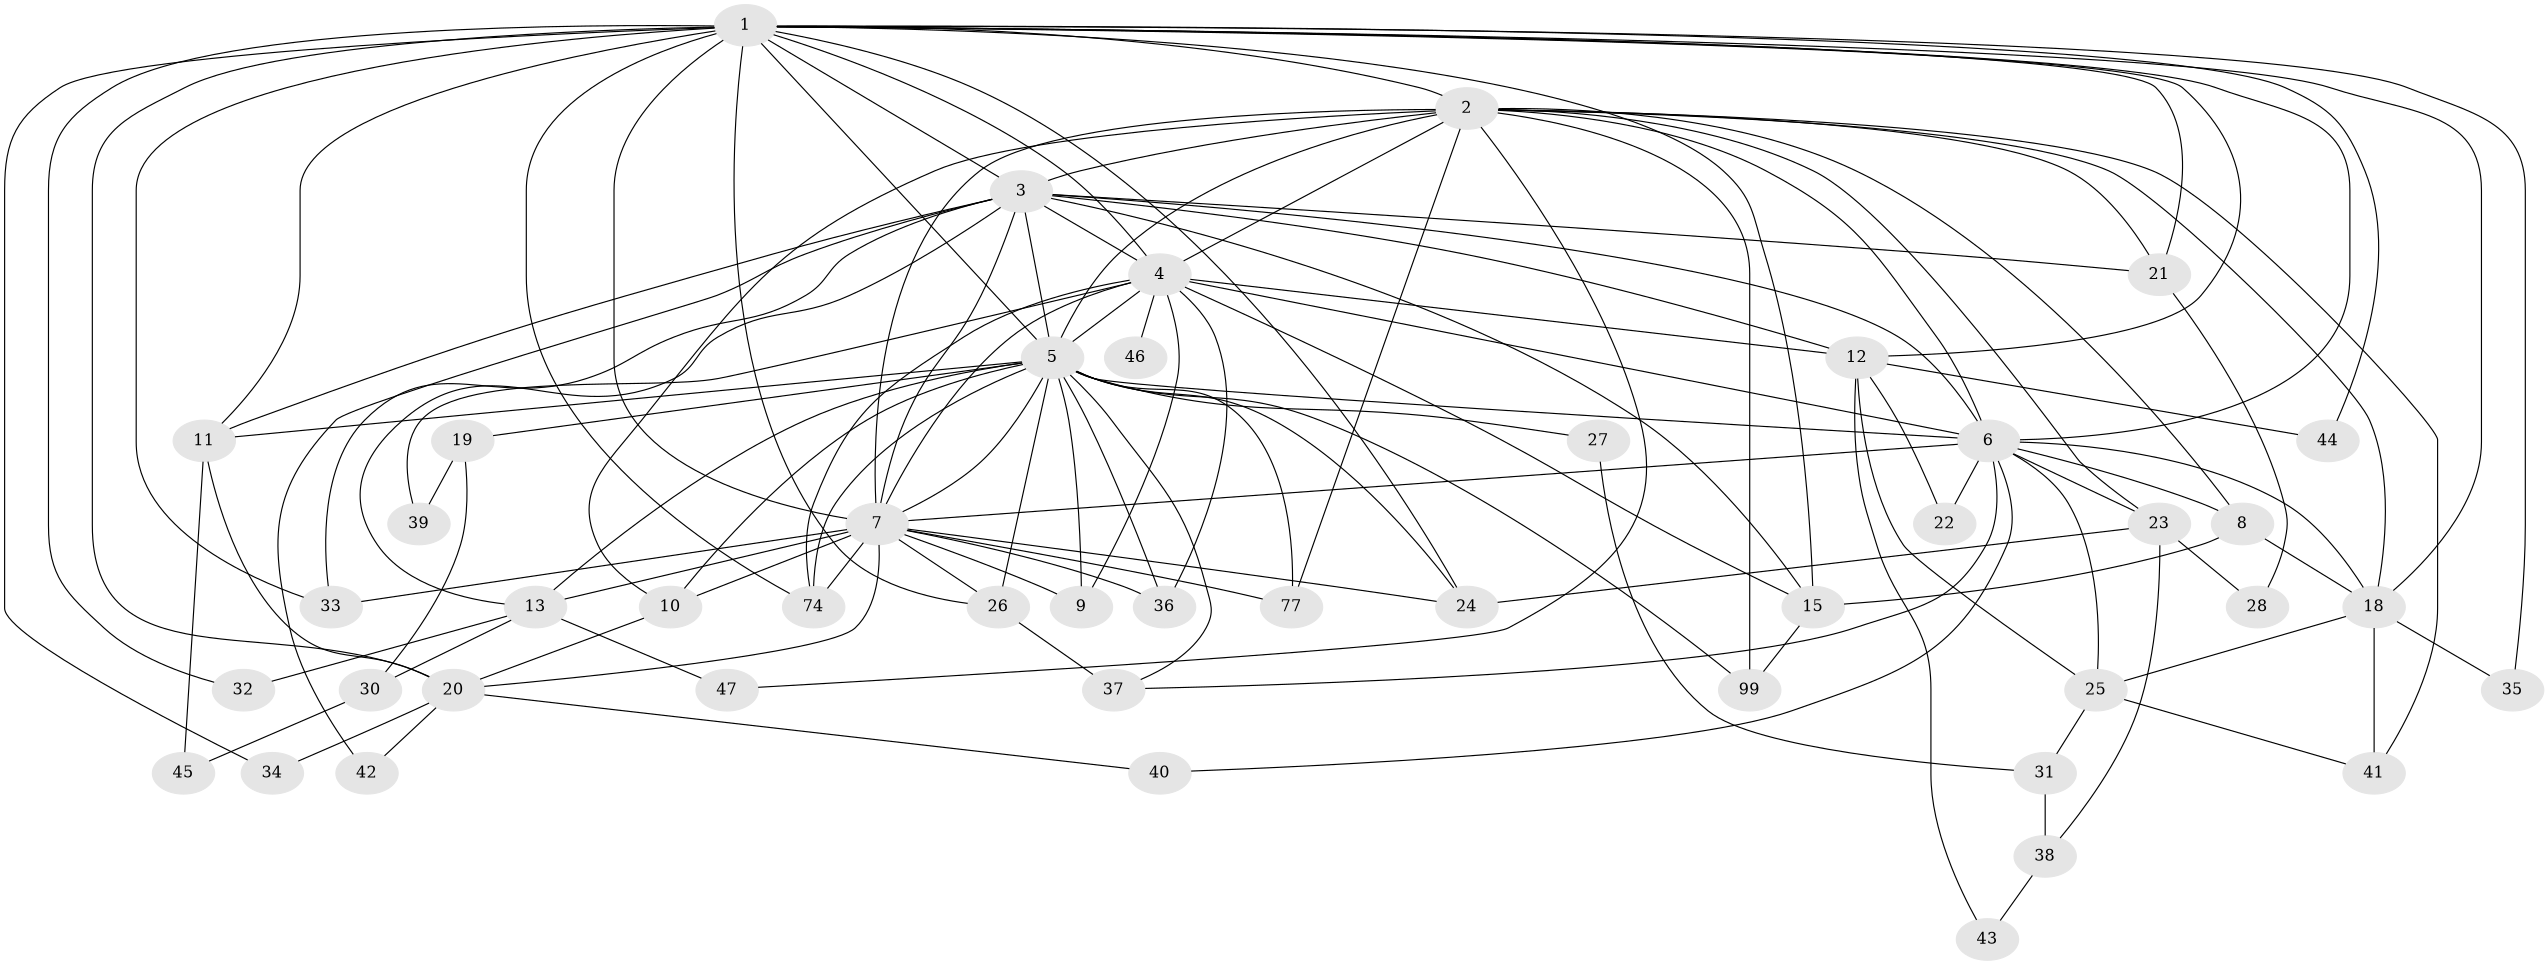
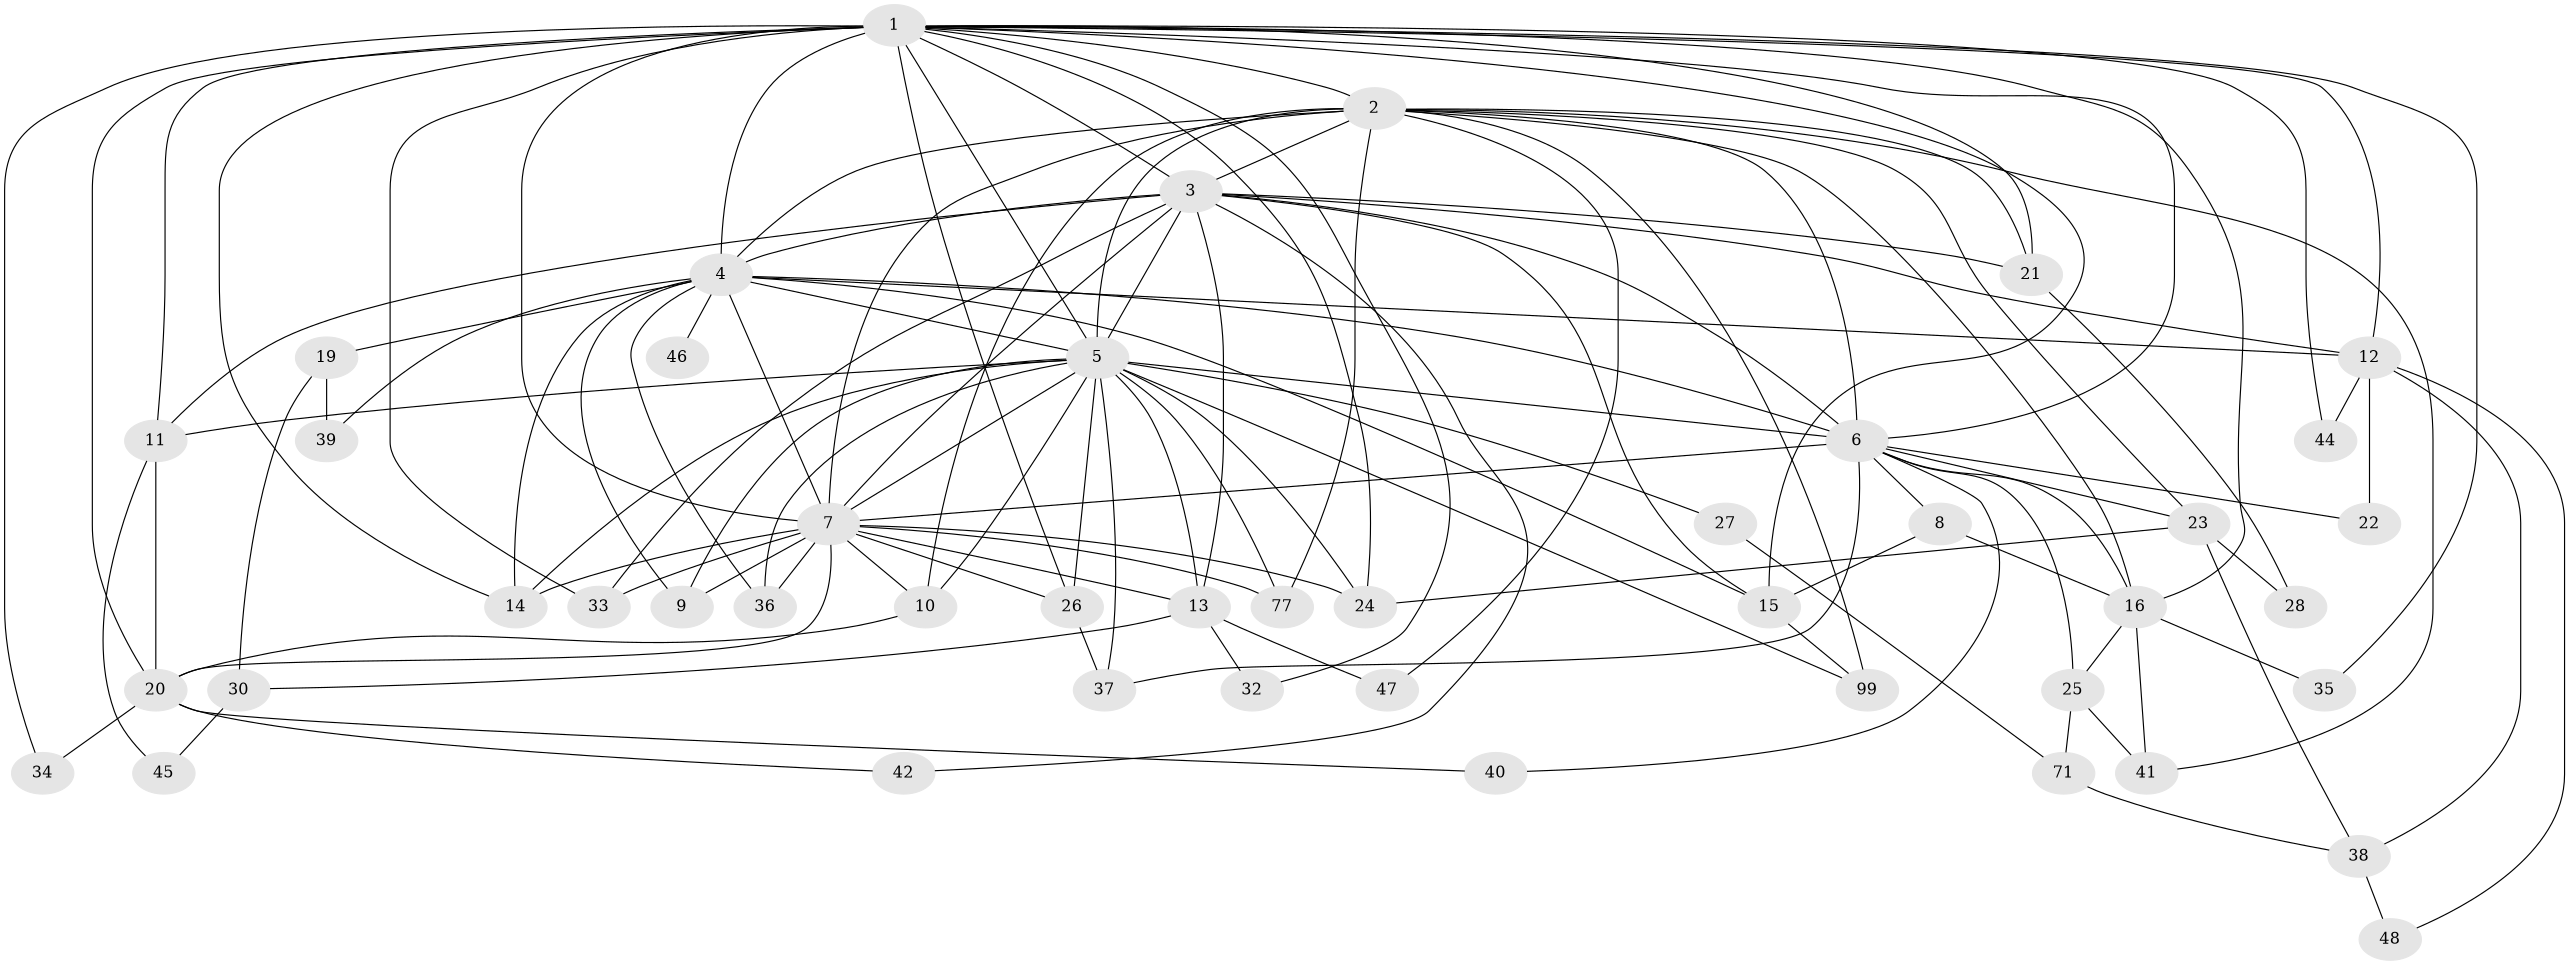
(1917, 205) -> none
(771, 398) -> (465, 327)
(1926, 565) -> (2521, 611)
(814, 607) -> (516, 607)
(2374, 607) -> (2135, 607)
(2045, 773) -> (2064, 773)
(1987, 939) -> (2390, 939)
